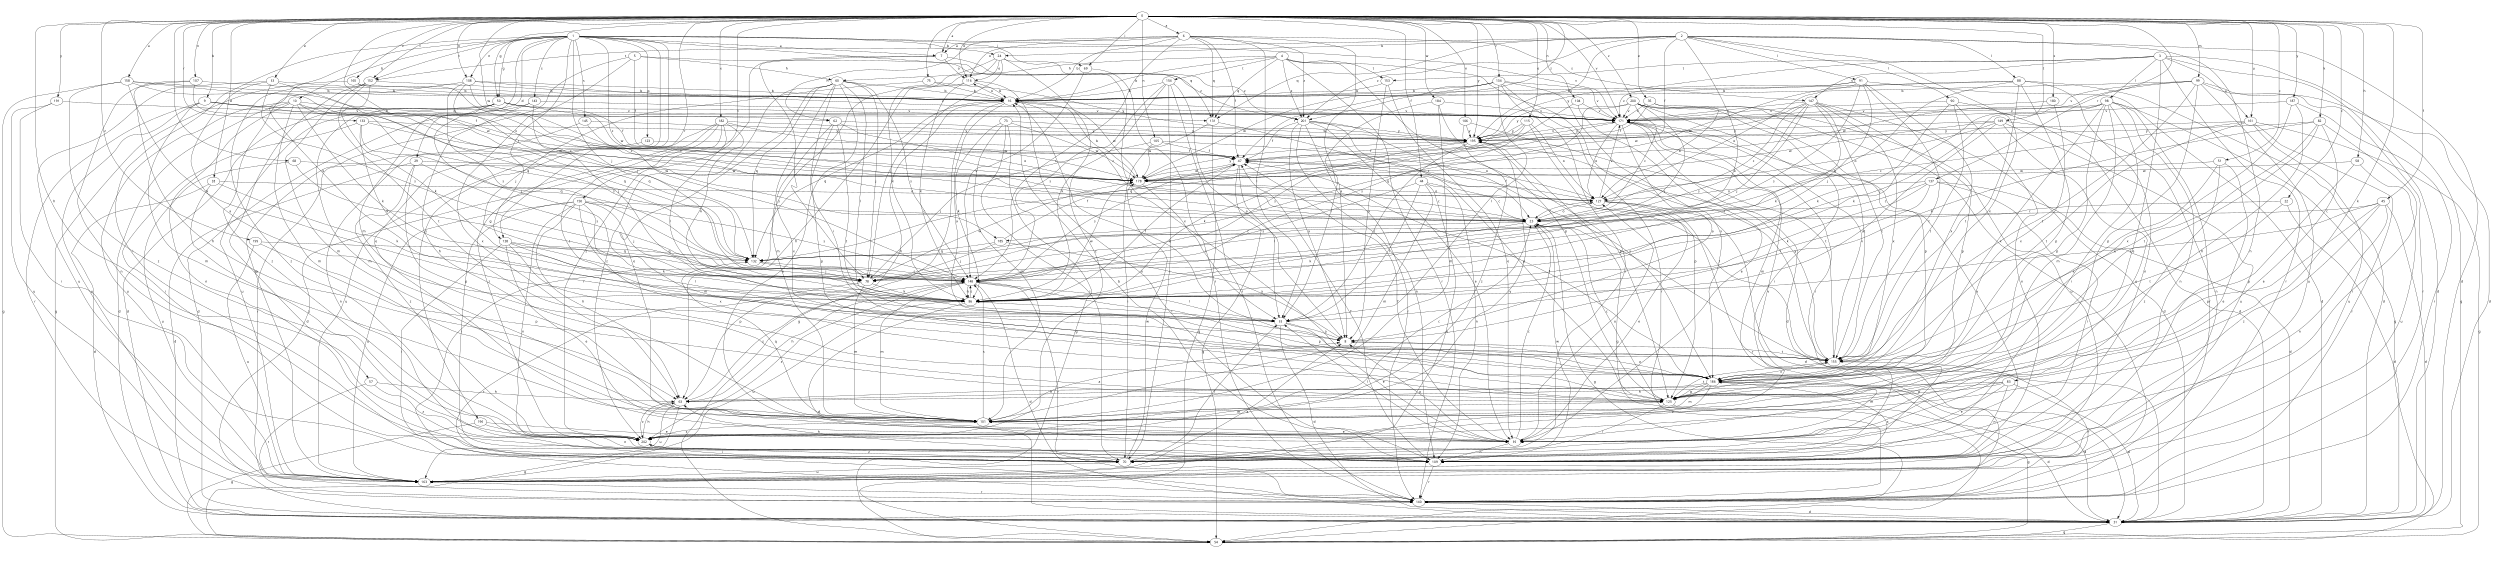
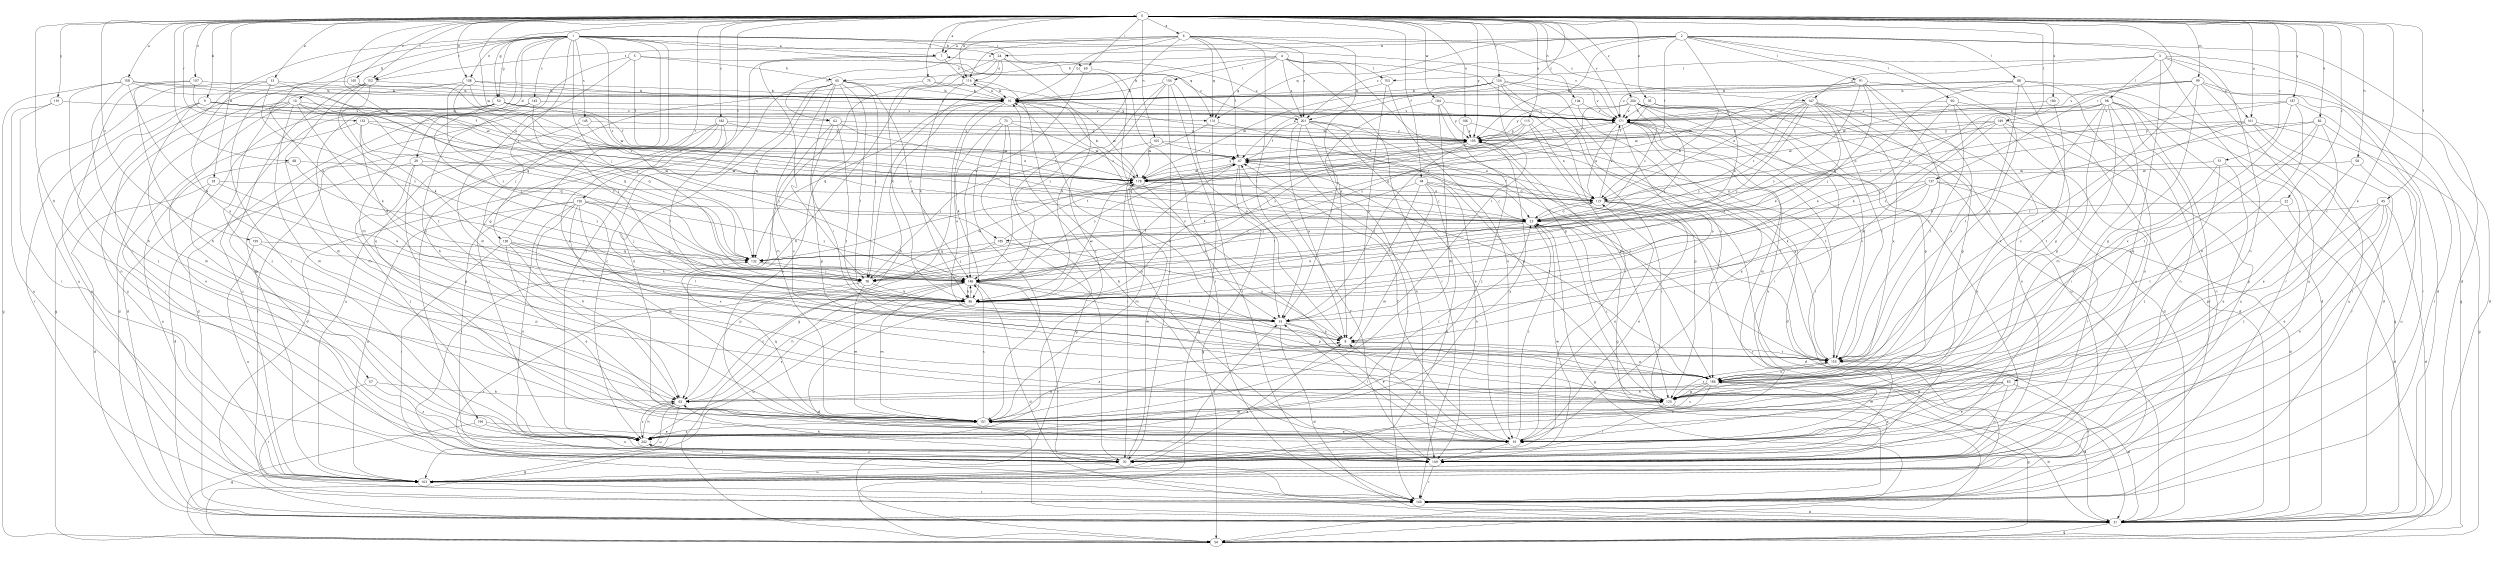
(689, 31) -> (732, 23)
(1827, 66) -> (1453, 122)
(1173, 75) -> (1130, 63)
(1295, 121) -> (1295, 121)
(647, 141) -> none
none -> (1912, 157)
none -> (1509, 191)
(687, 237) -> none
(483, 241) -> (483, 241)
(1682, 289) -> (1992, 427)
none -> (294, 311)
none -> (1107, 321)
(1120, 339) -> (742, 361)
(1690, 402) -> (1690, 402)
